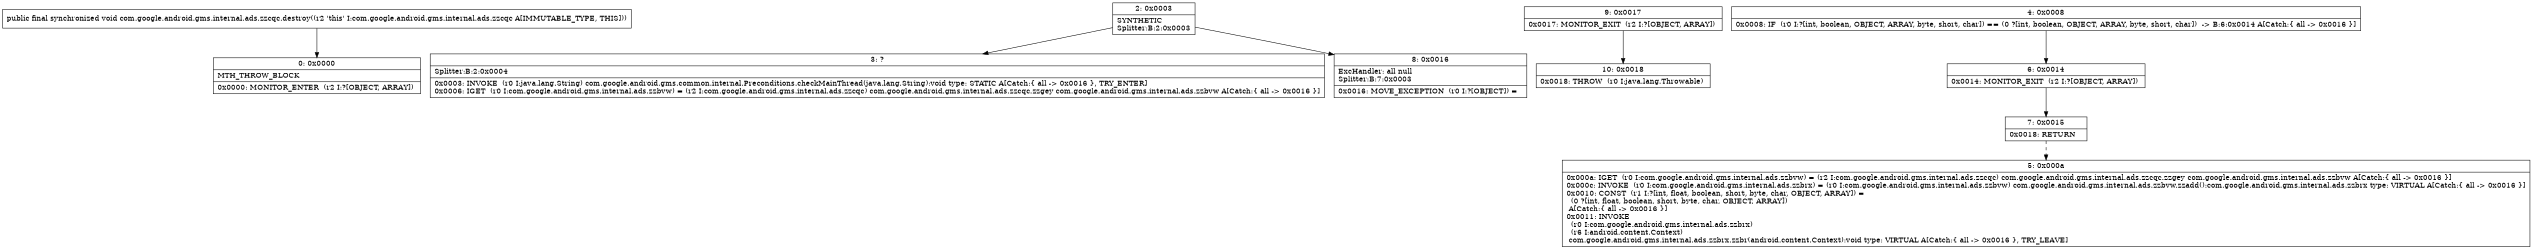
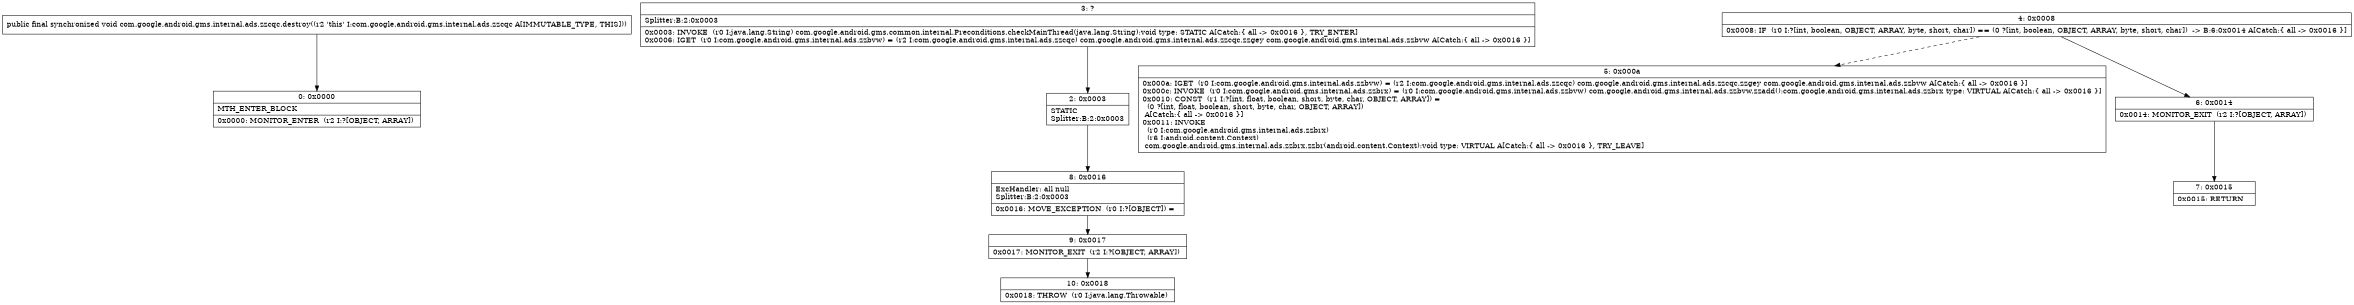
(1140, 21) -> (1064, 111)
(1050, 40) -> (1088, 67)
(471, 72) -> (682, 21)
(259, 76) -> (258, 109)
(1375, 79) -> (1033, 197)
(2046, 135) -> (2214, 199)
(2046, 148) -> (1910, 51)
none -> (1088, 222)
